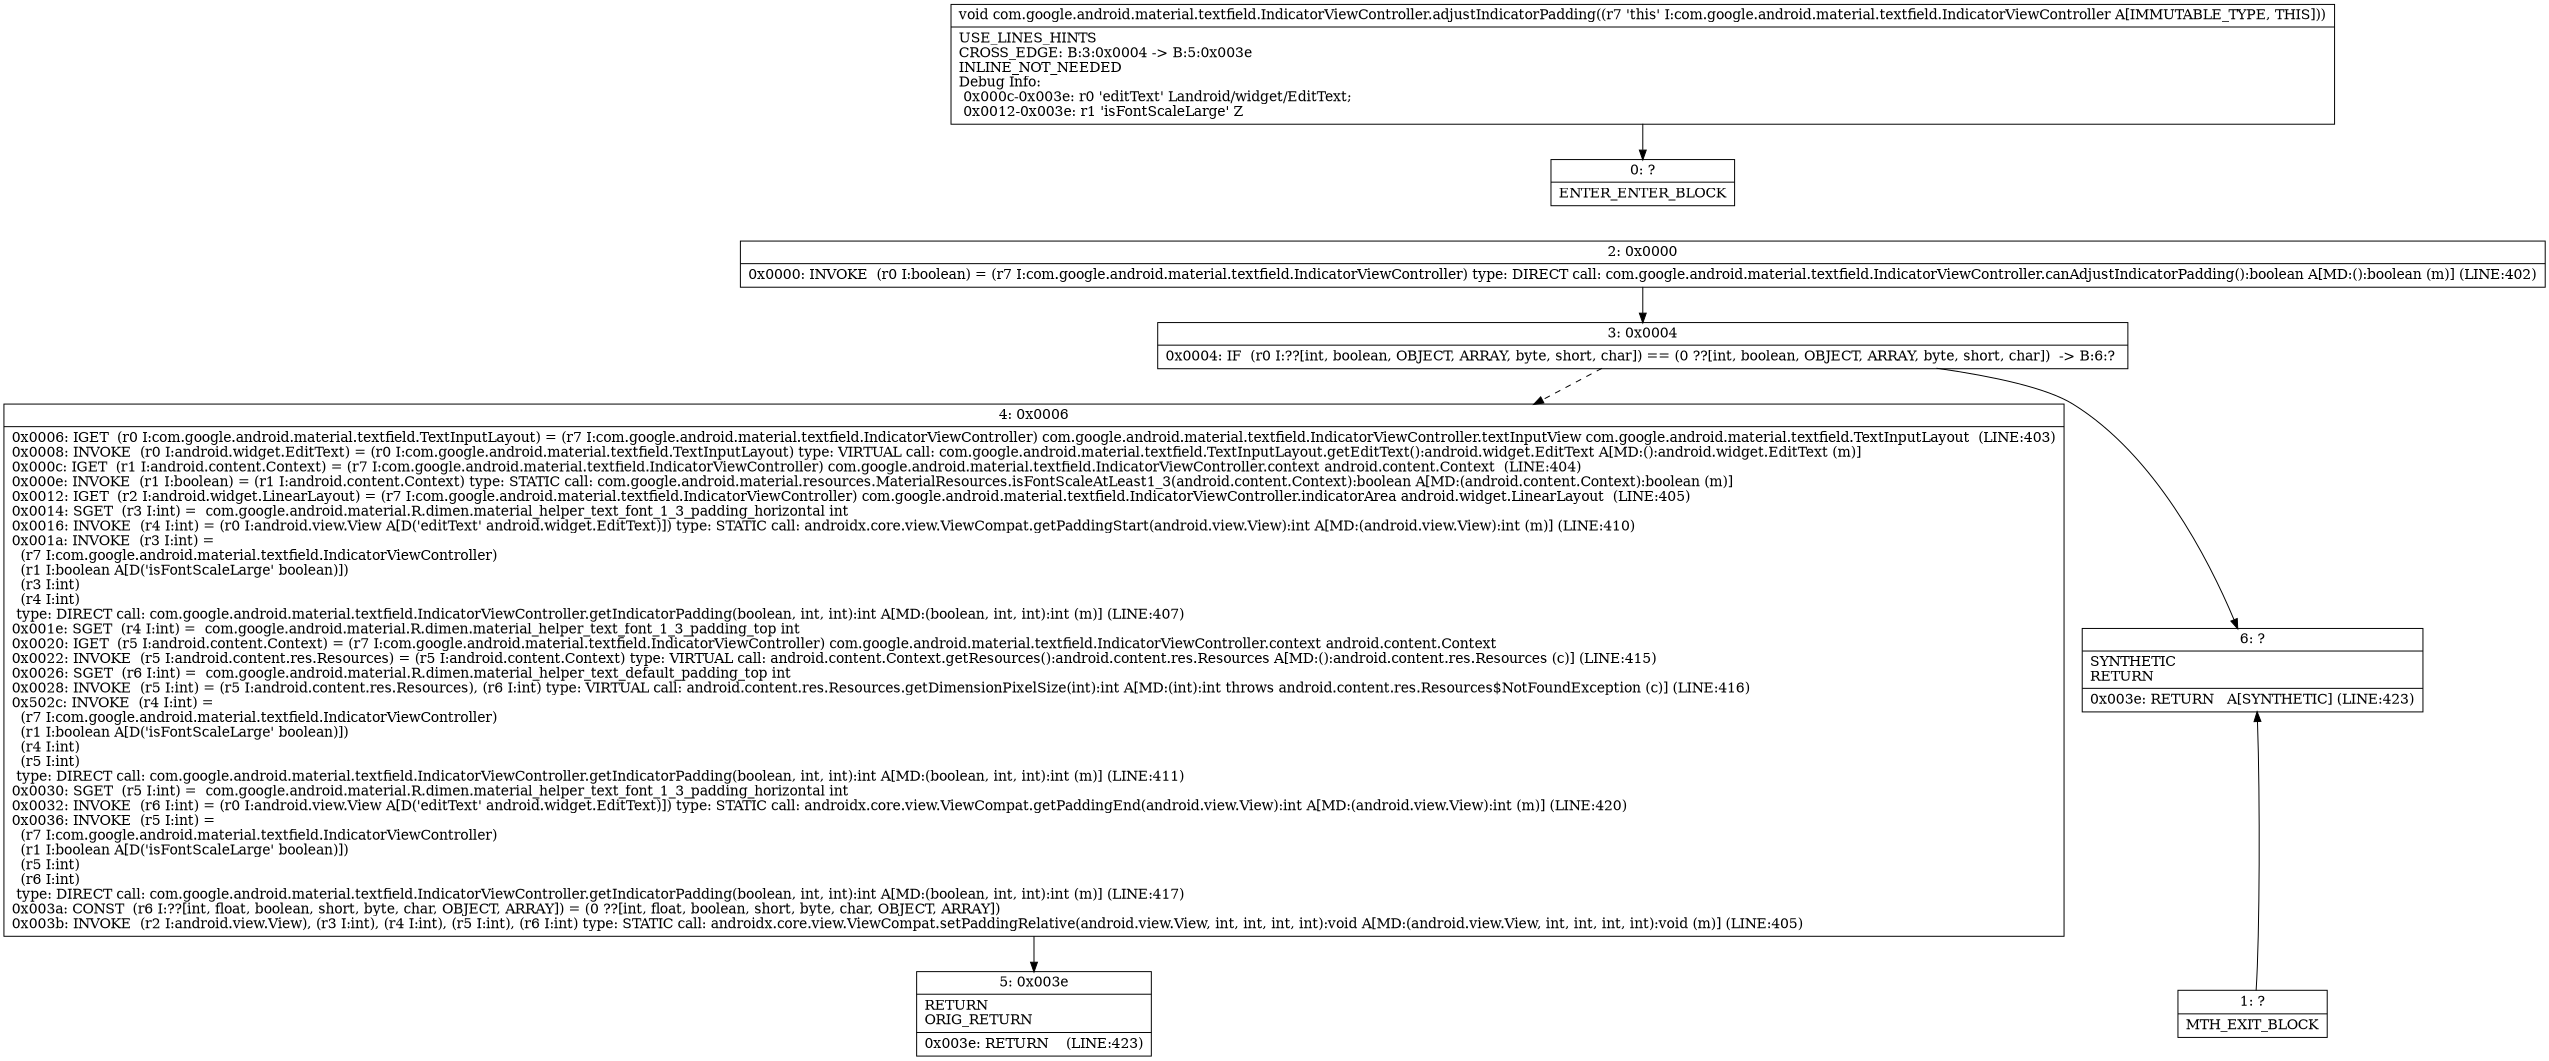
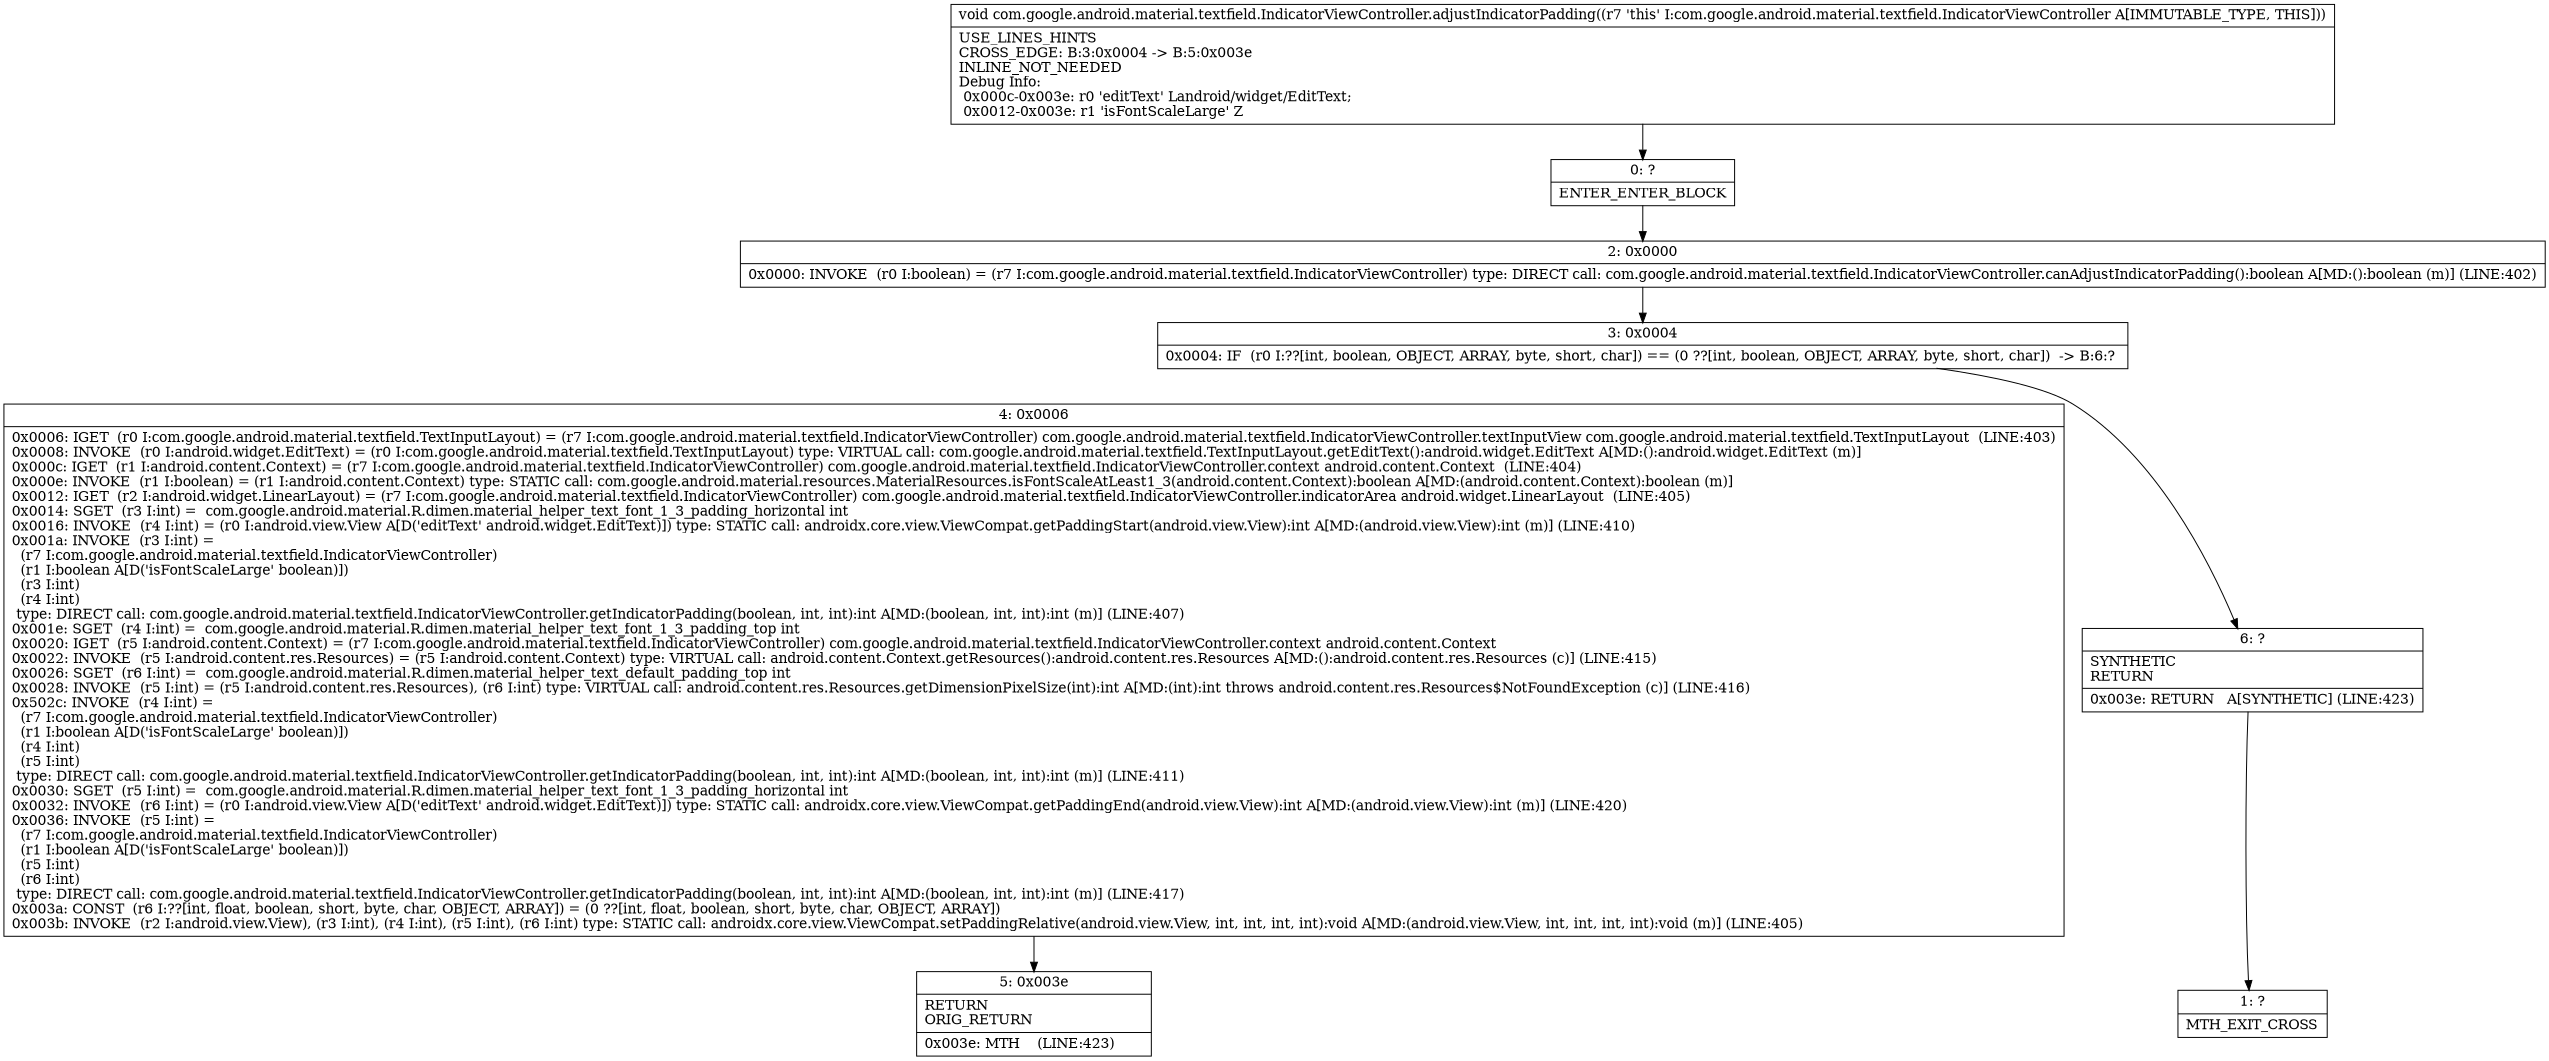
none -> (1643, 218)
(1572, 384) -> none
(2259, 856) -> (2246, 846)
(2253, 1025) -> (2252, 1025)
(1034, 1044) -> (1020, 1044)
